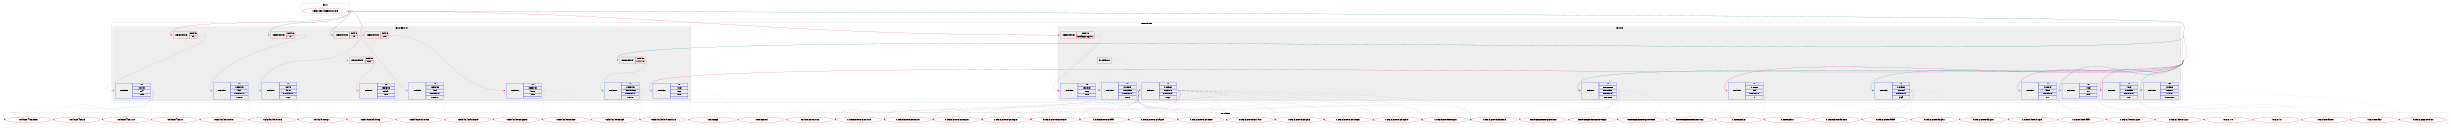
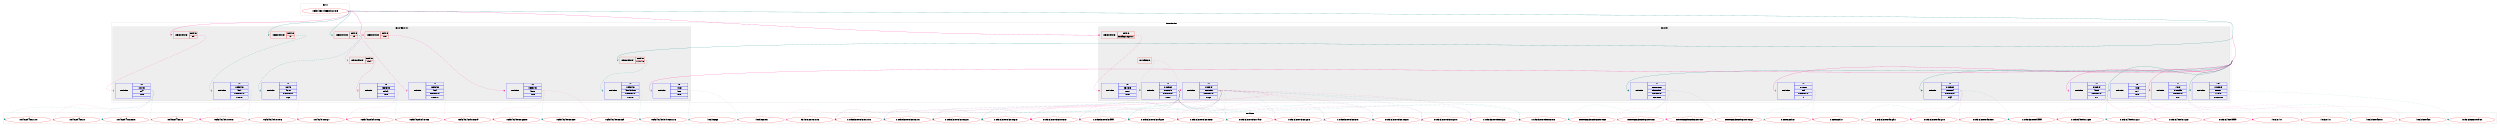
none -> (1348, 120)
